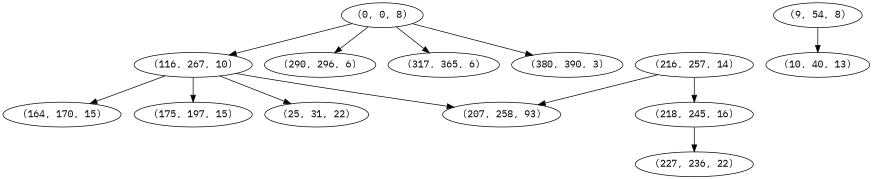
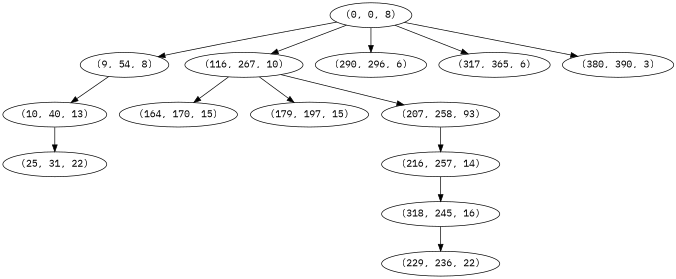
none -> (251, 38)
(252, 89) -> (55, 136)
(601, 89) -> (441, 136)
(193, 115) -> (310, 115)
(694, 115) -> (441, 214)
(694, 164) -> (441, 264)
